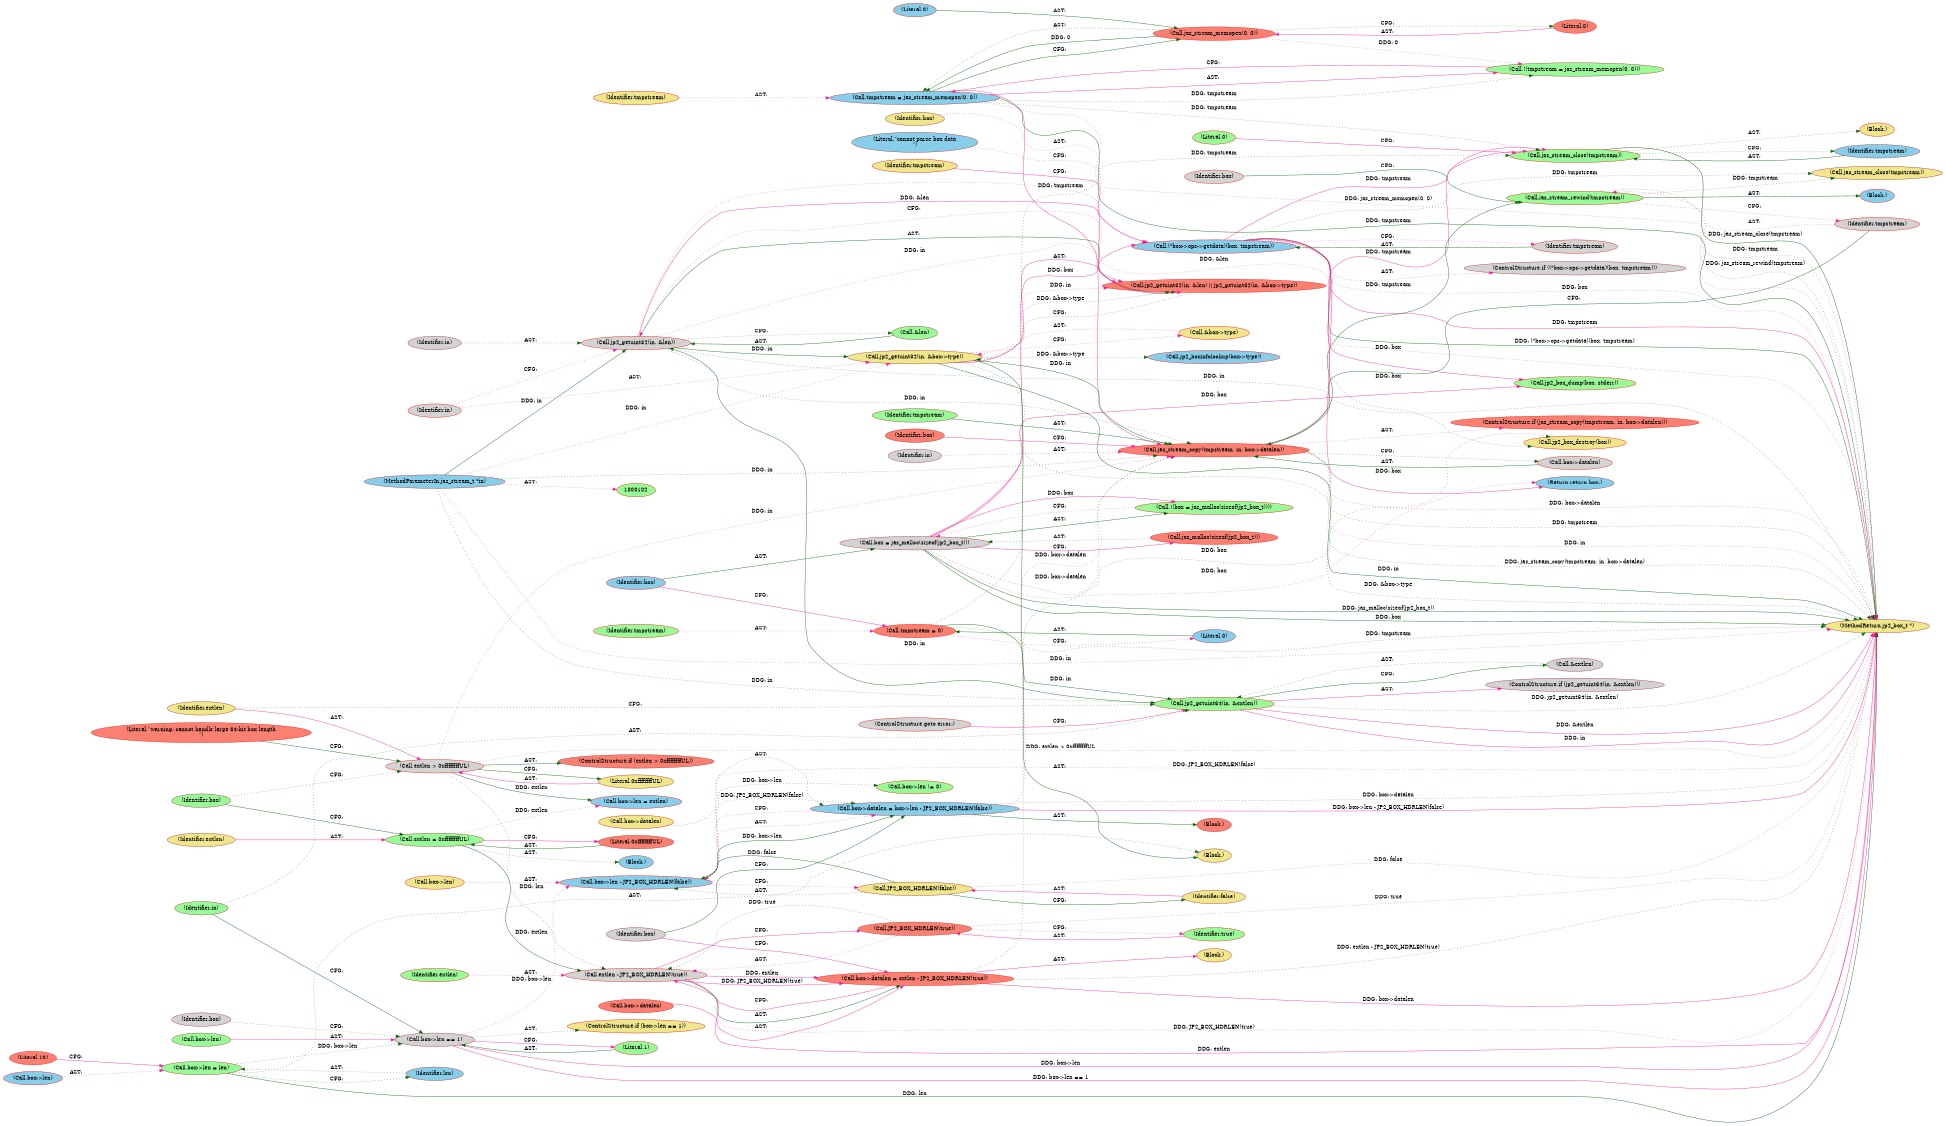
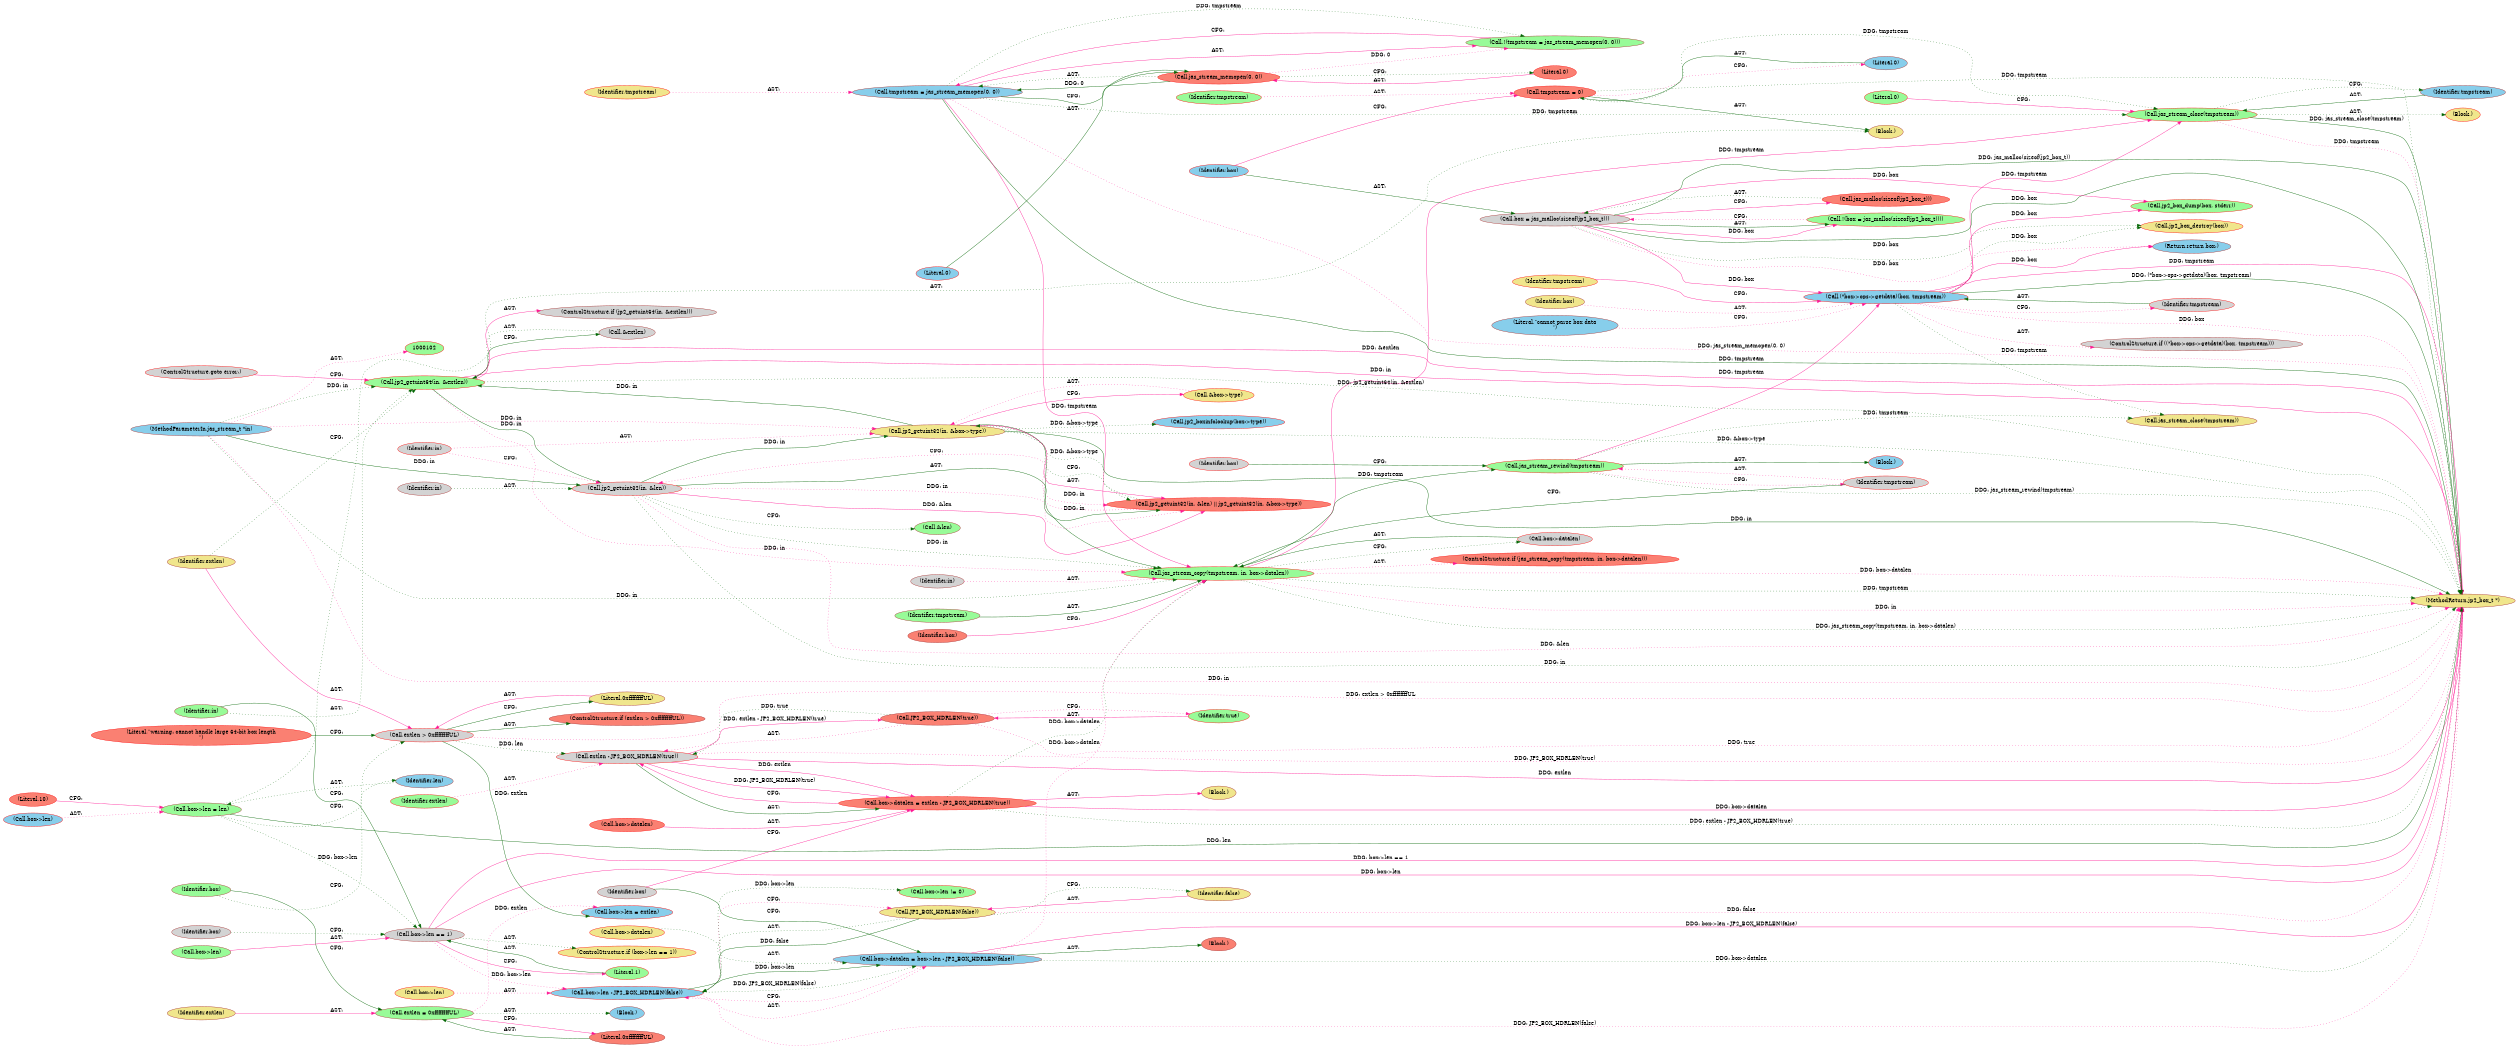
(1073, 344) -> (1067, 400)
(794, 345) -> none
none -> (1737, 402)
(1214, 450) -> (1219, 573)
(749, 524) -> (740, 553)
(1065, 905) -> (1085, 888)
(506, 916) -> none
(762, 930) -> (775, 719)
